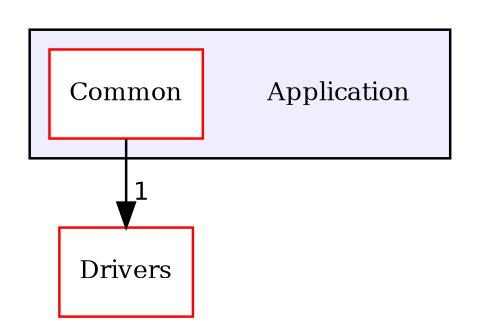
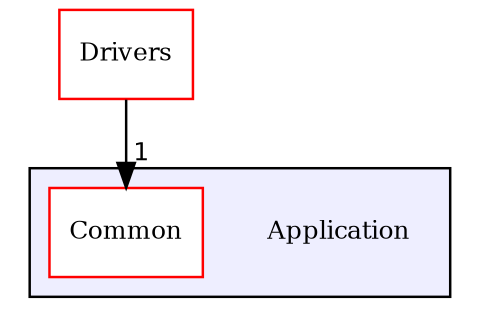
(126, 174) -> (126, 131)
